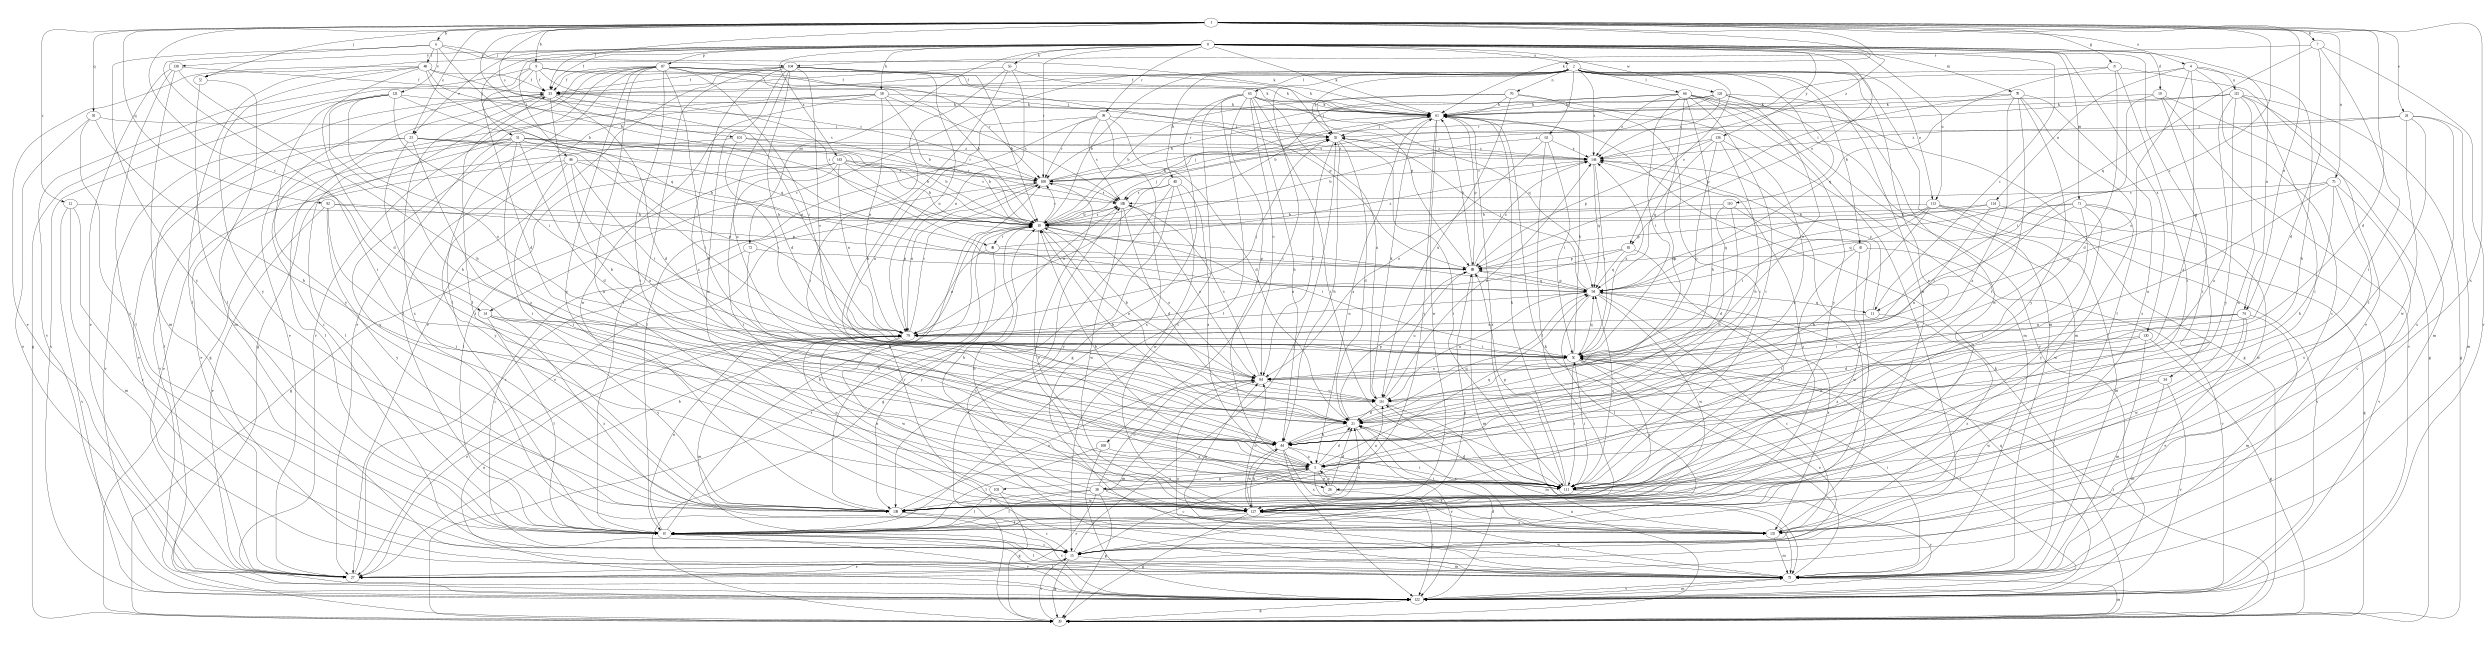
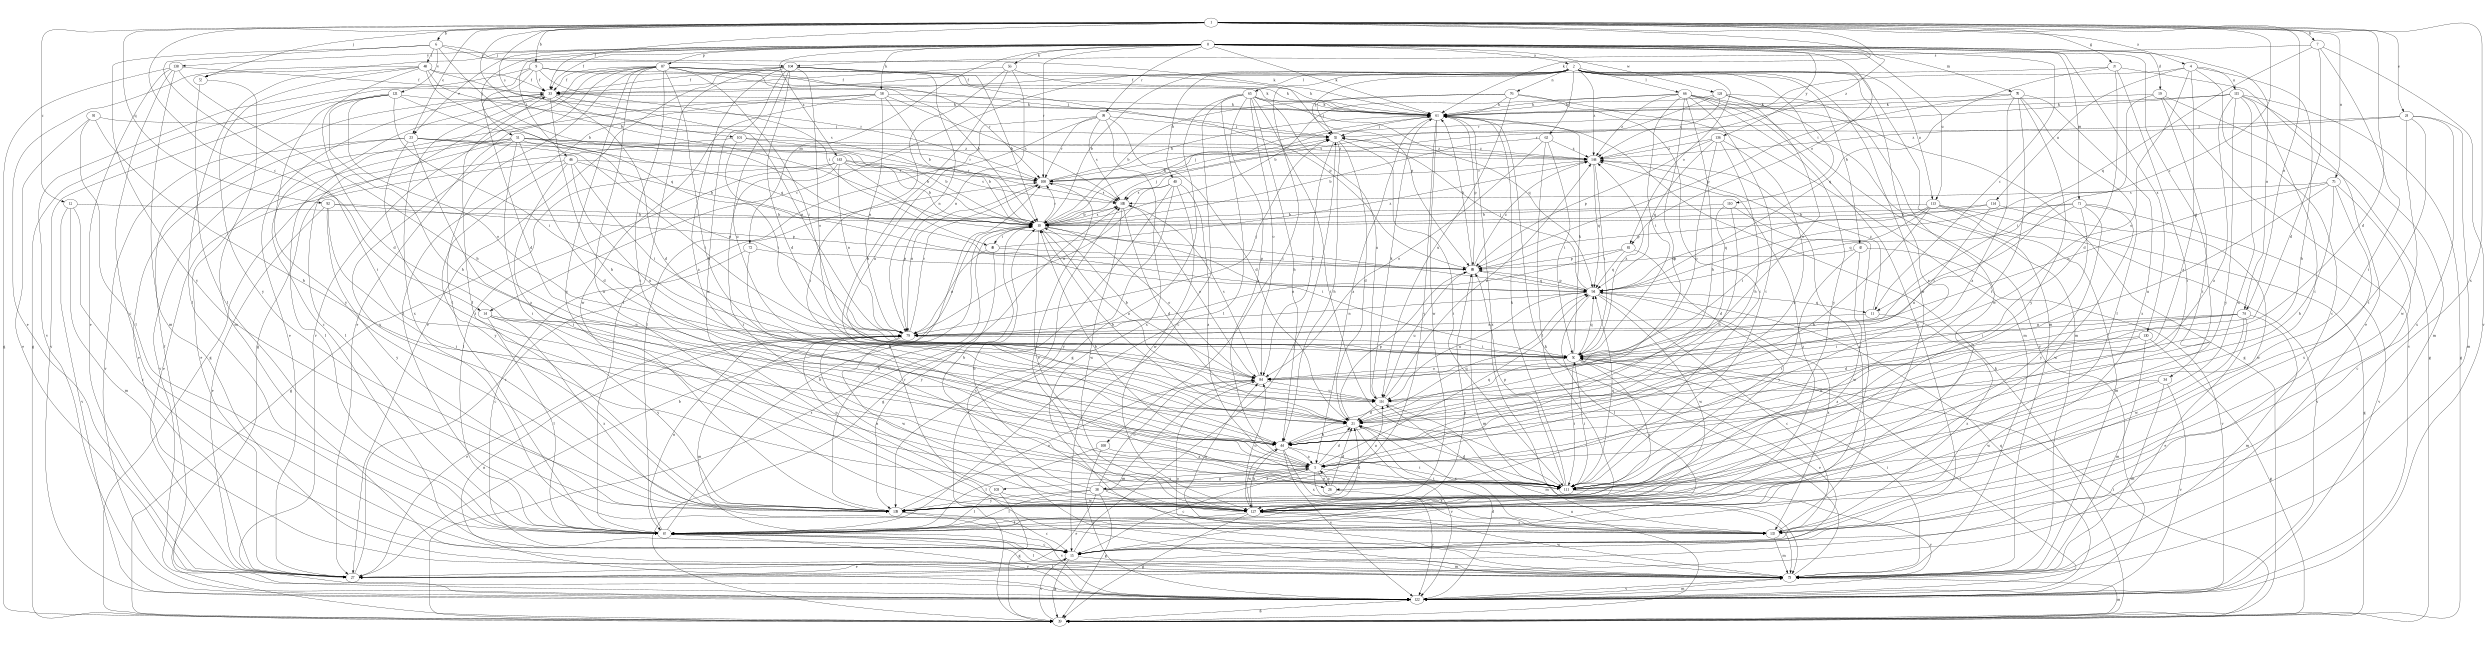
(614, 25) -> none
(1374, 106) -> none
(685, 312) -> none
none -> (119, 615)
